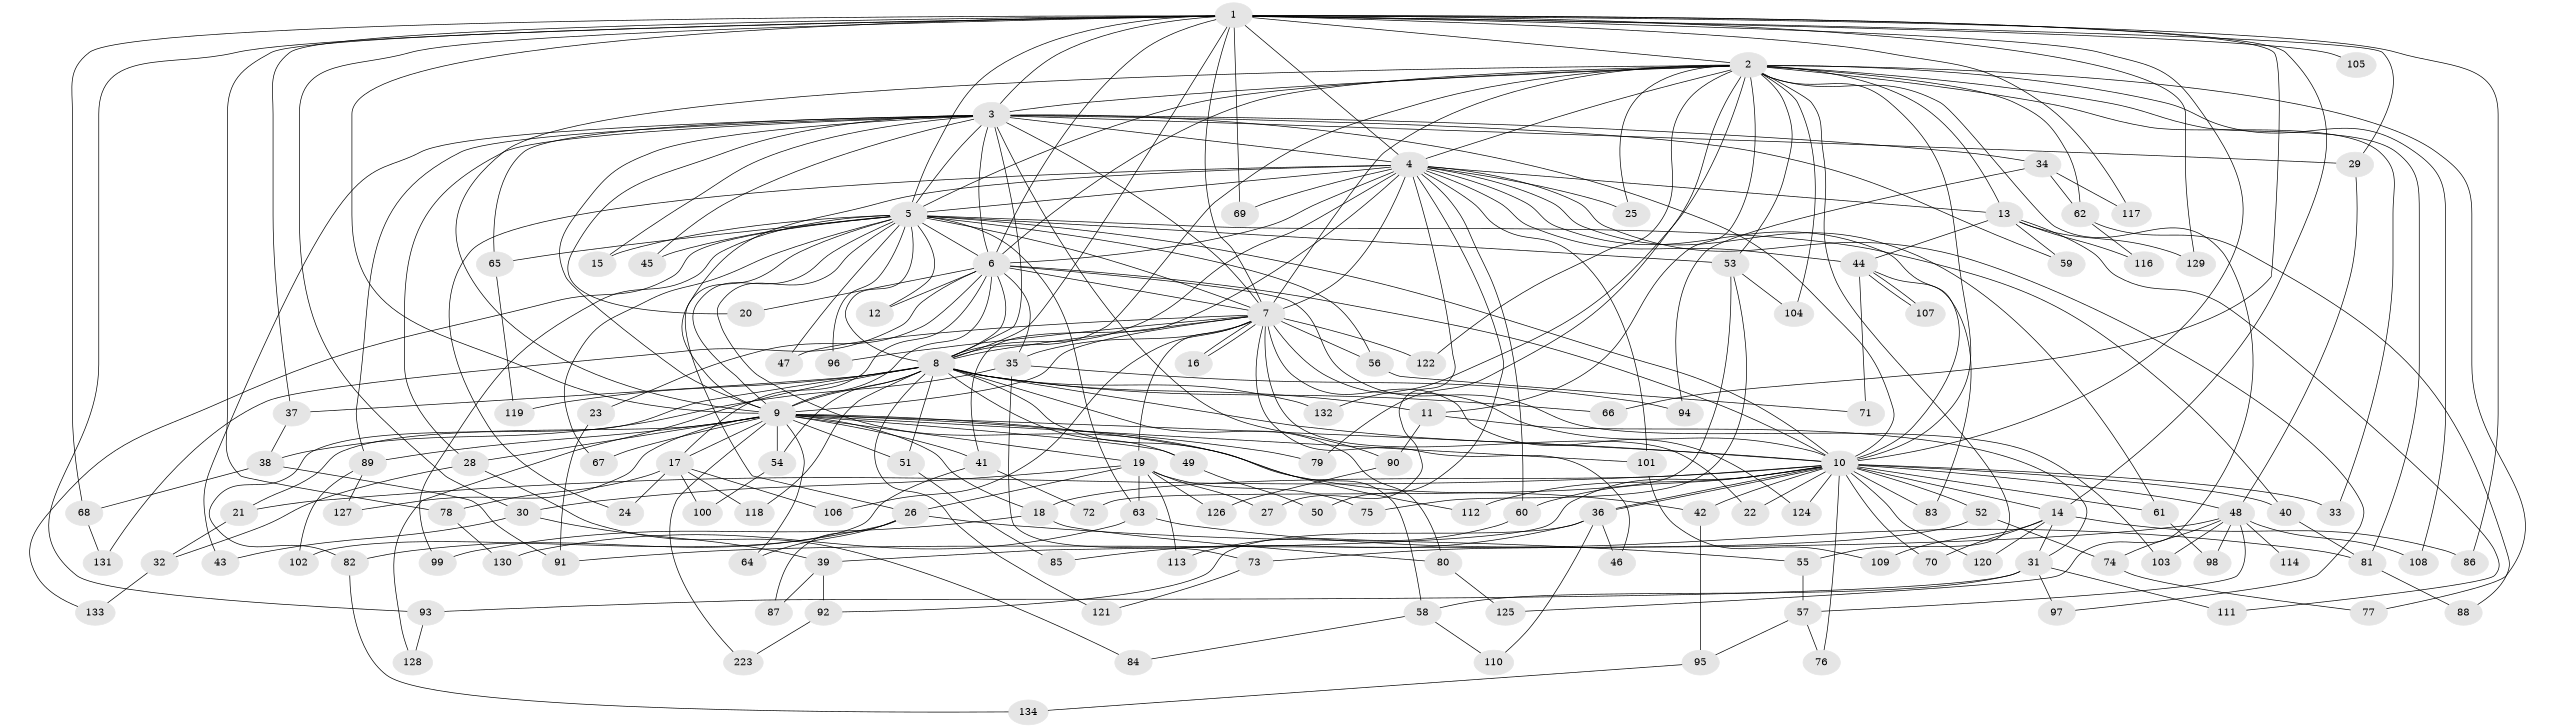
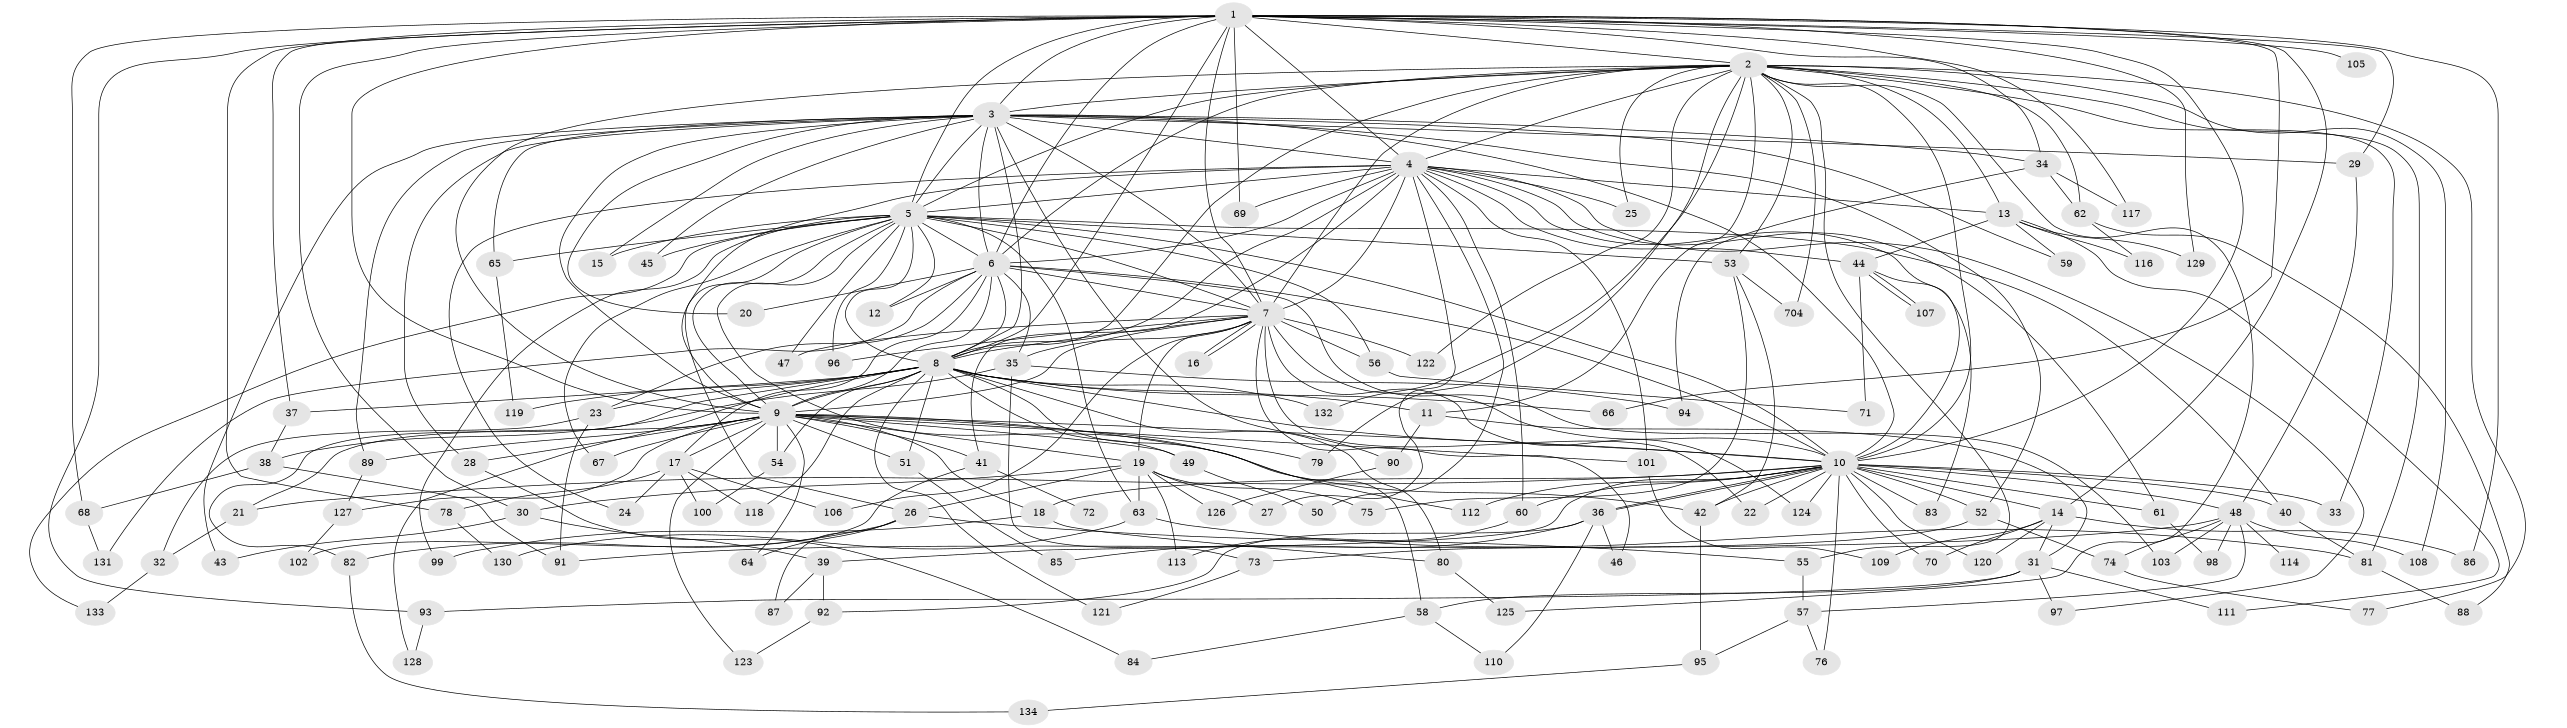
none -> (1667, 40)
none -> (1634, 165)
(1794, 314) -> (1794, 314)
none -> (697, 394)
(1688, 465) -> (1774, 401)
(313, 507) -> (321, 538)
(298, 509) -> (345, 433)
(743, 663) -> (743, 663)
